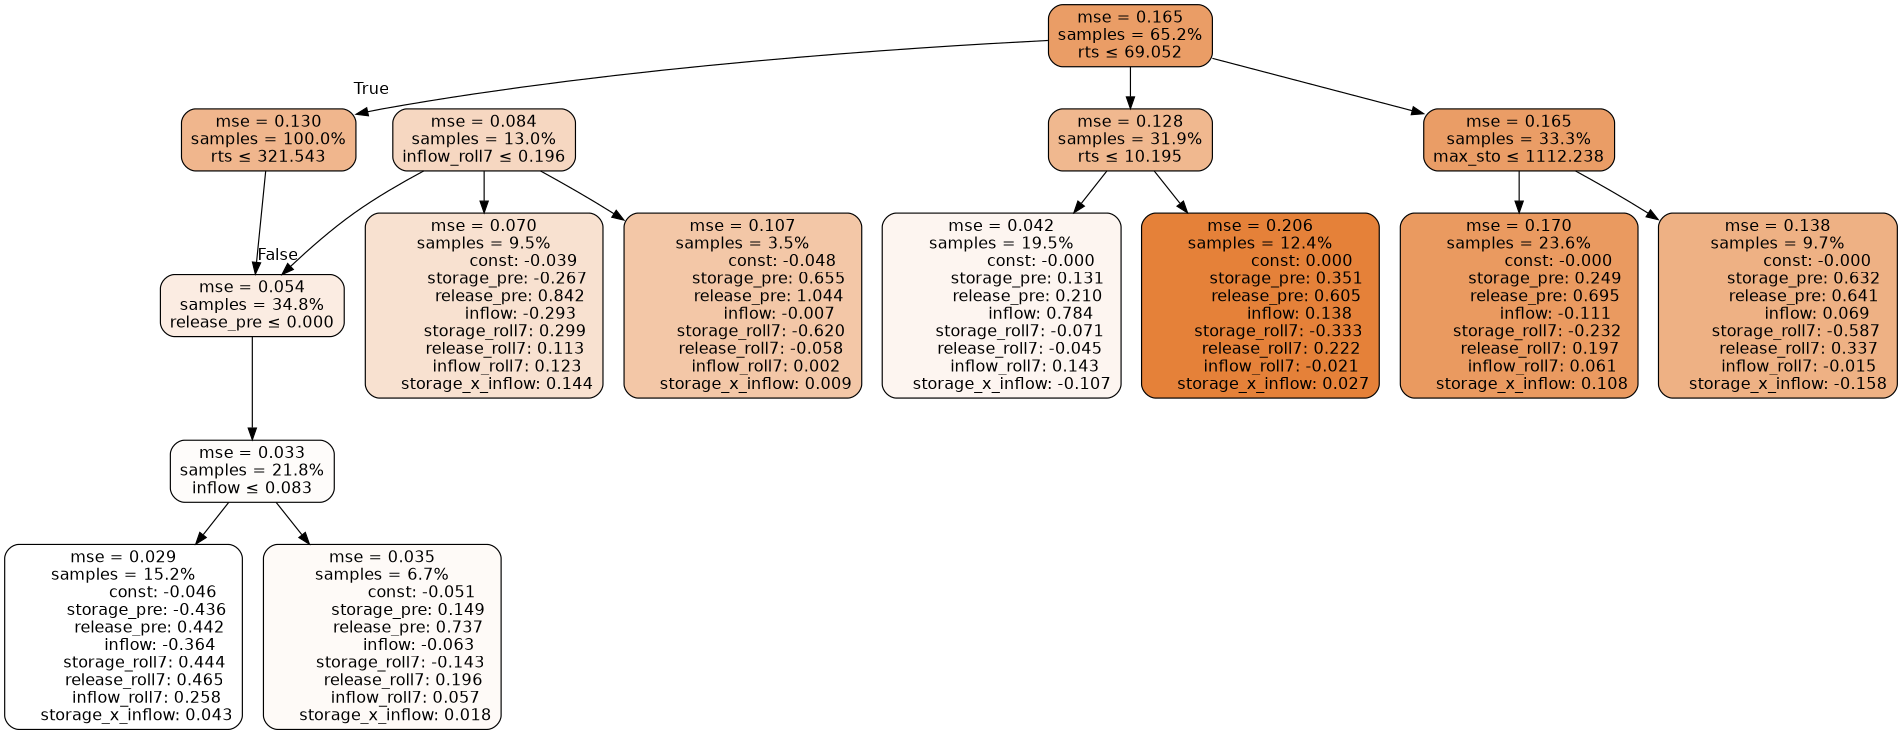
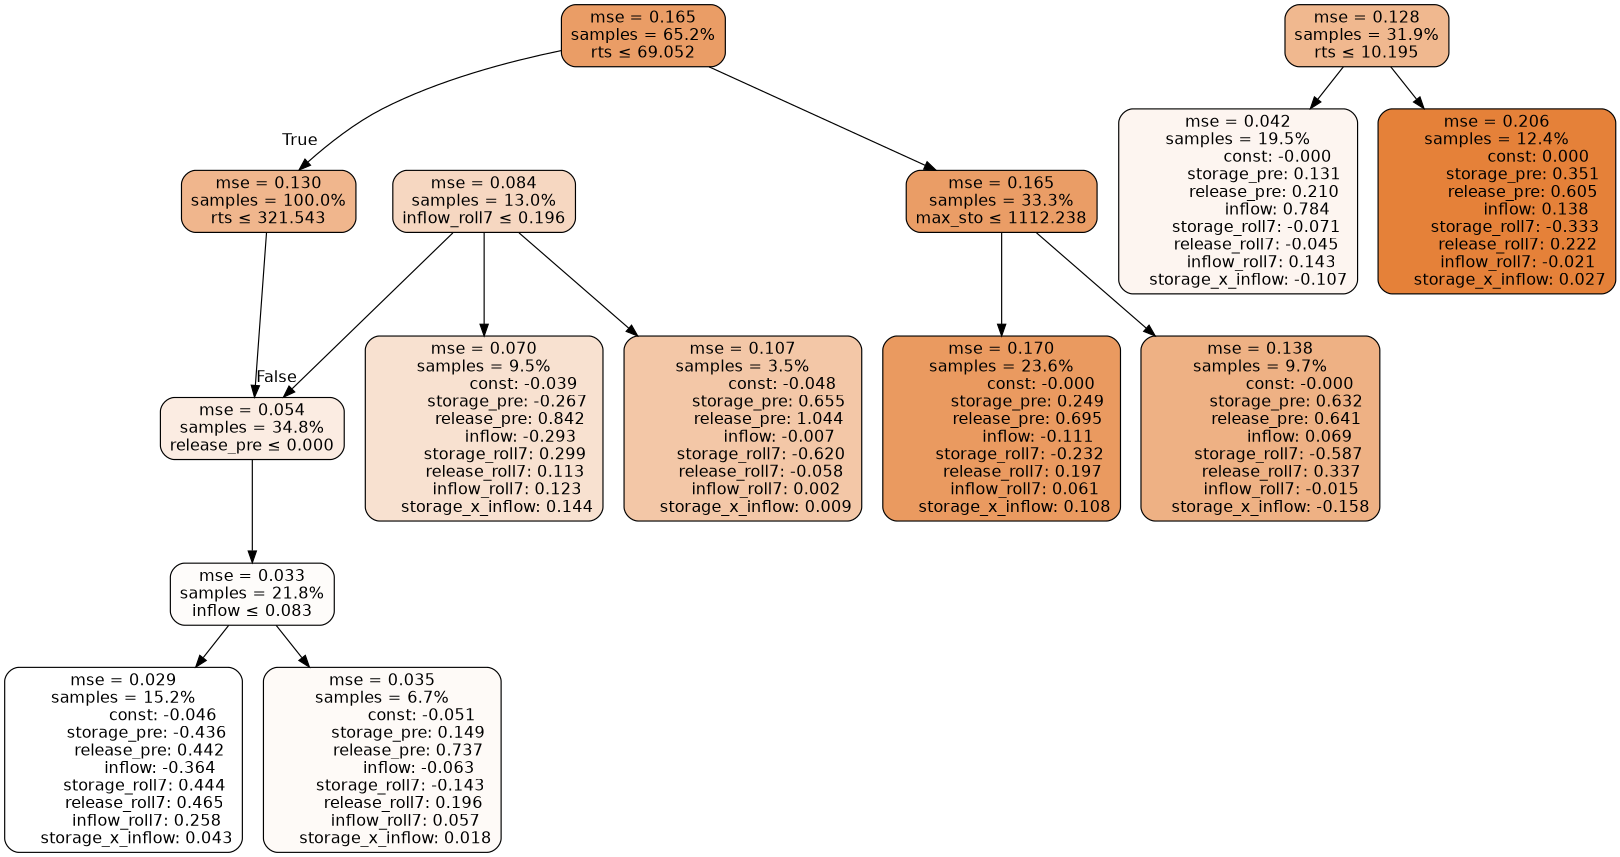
(1130, 82) -> none
